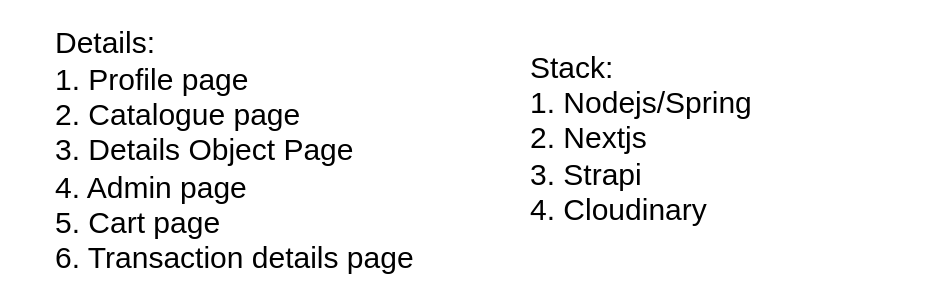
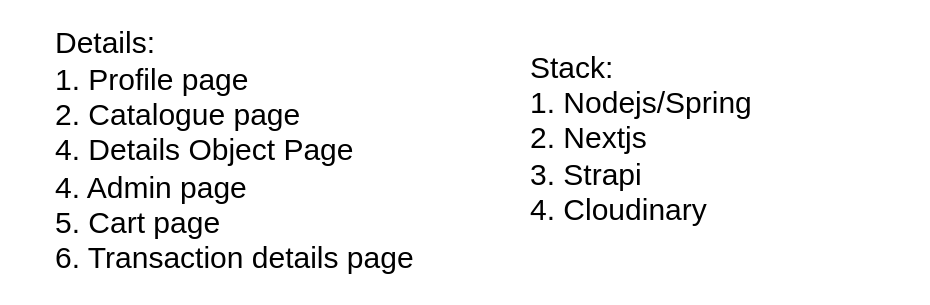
(254, 151) -> (254, 151)
